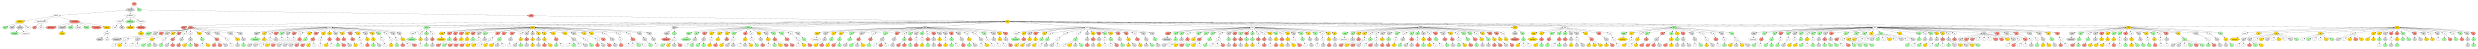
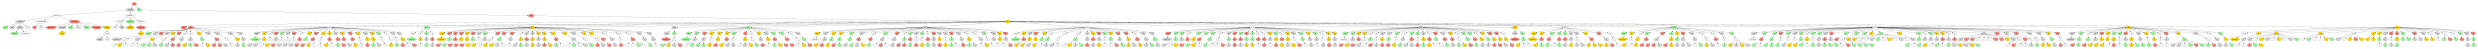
(20, 22) -> (20, 22)
